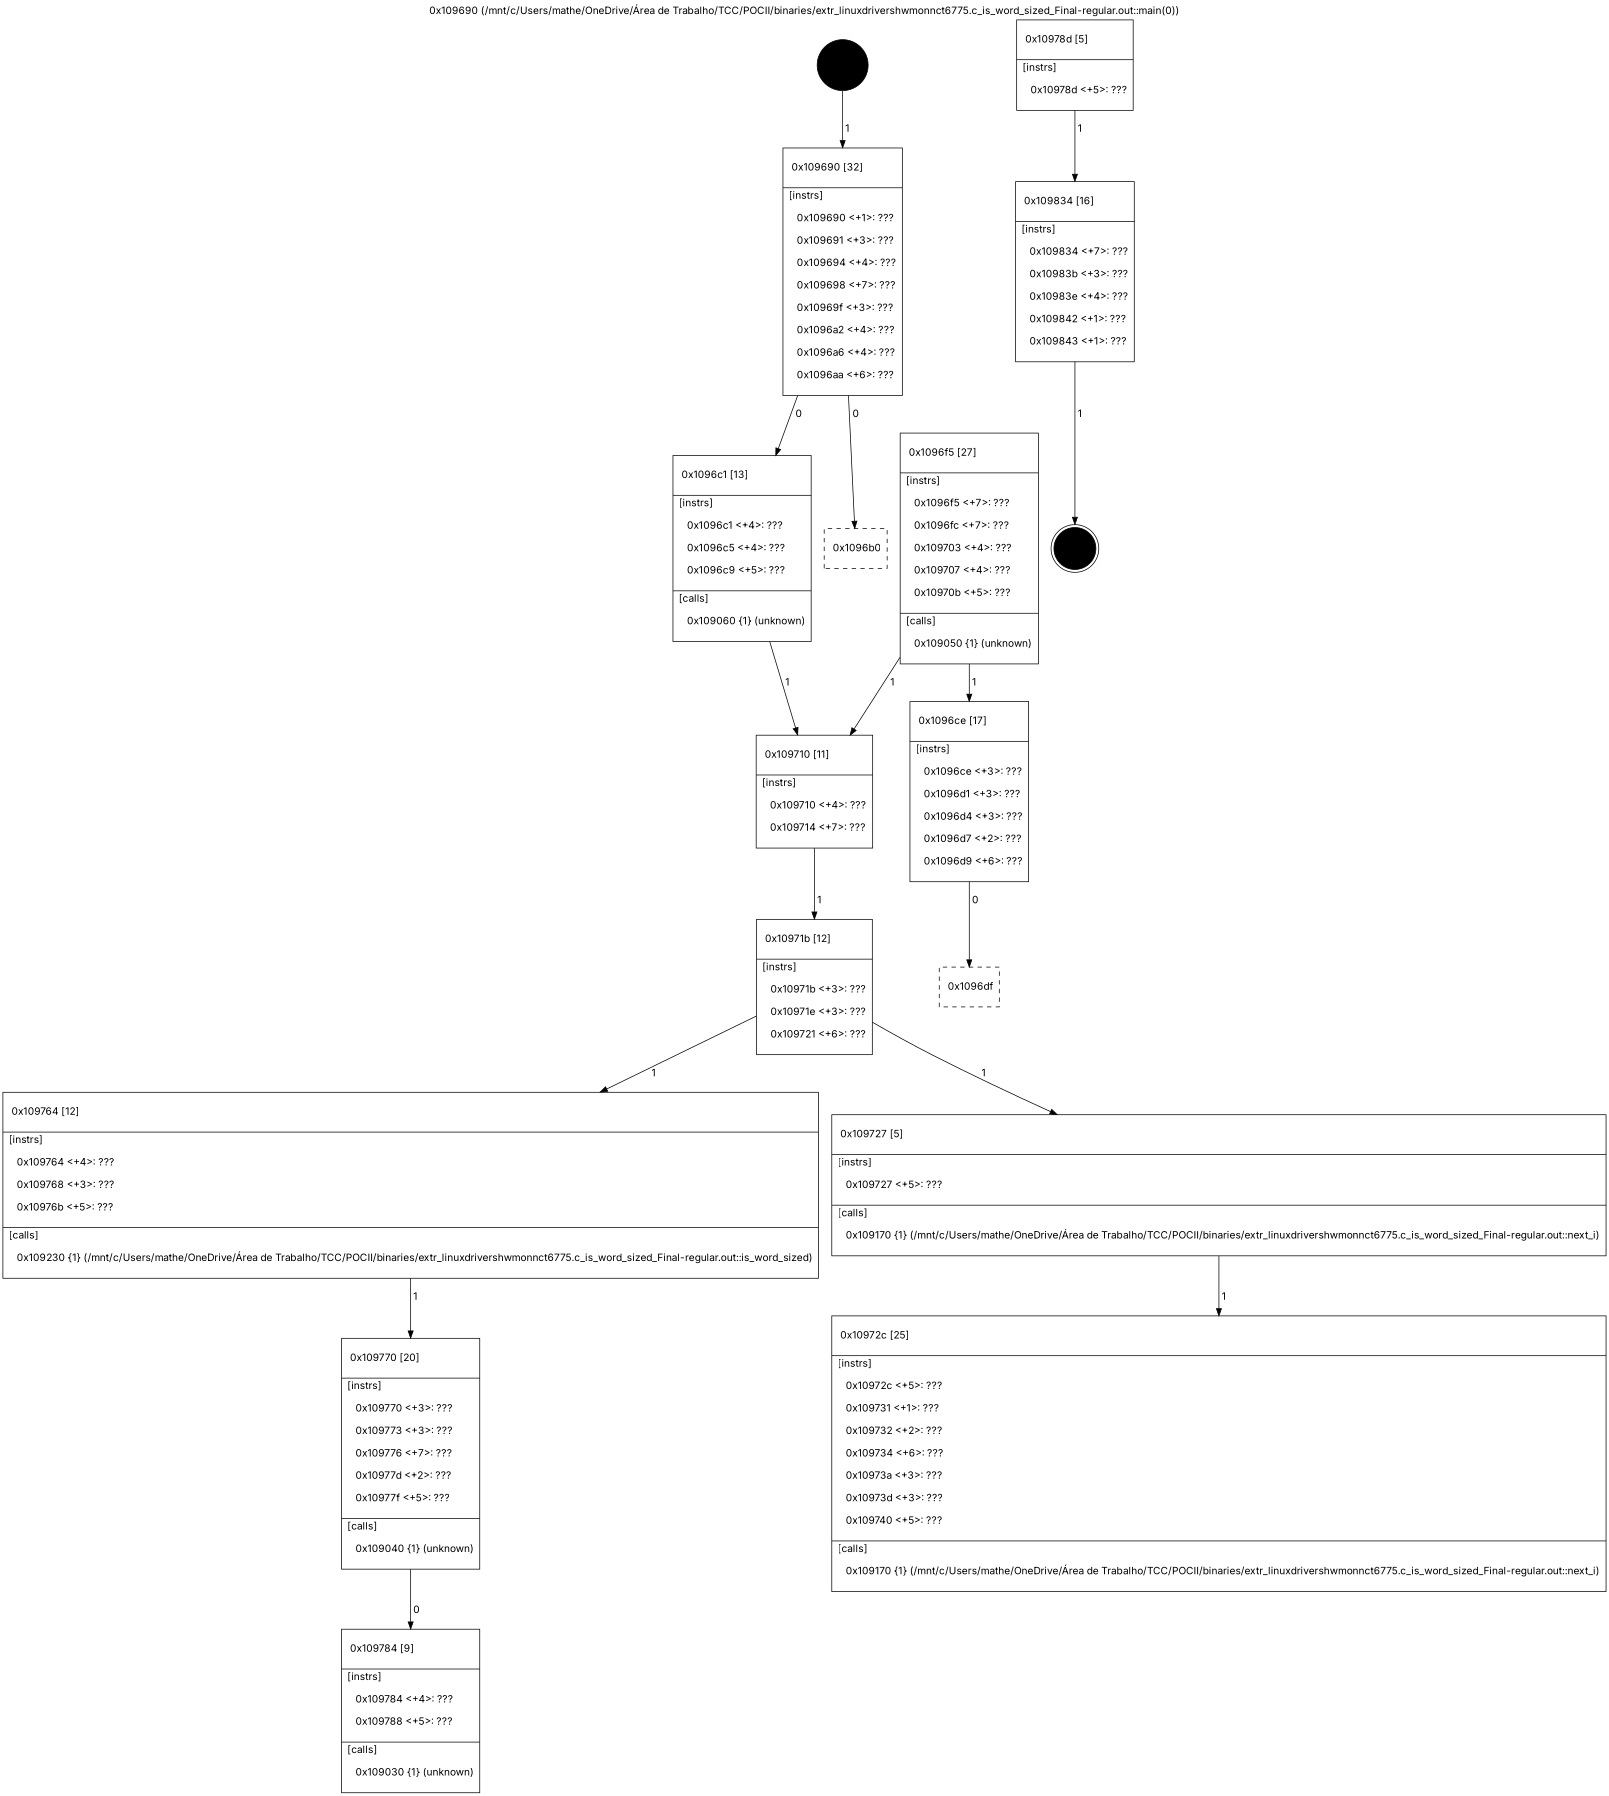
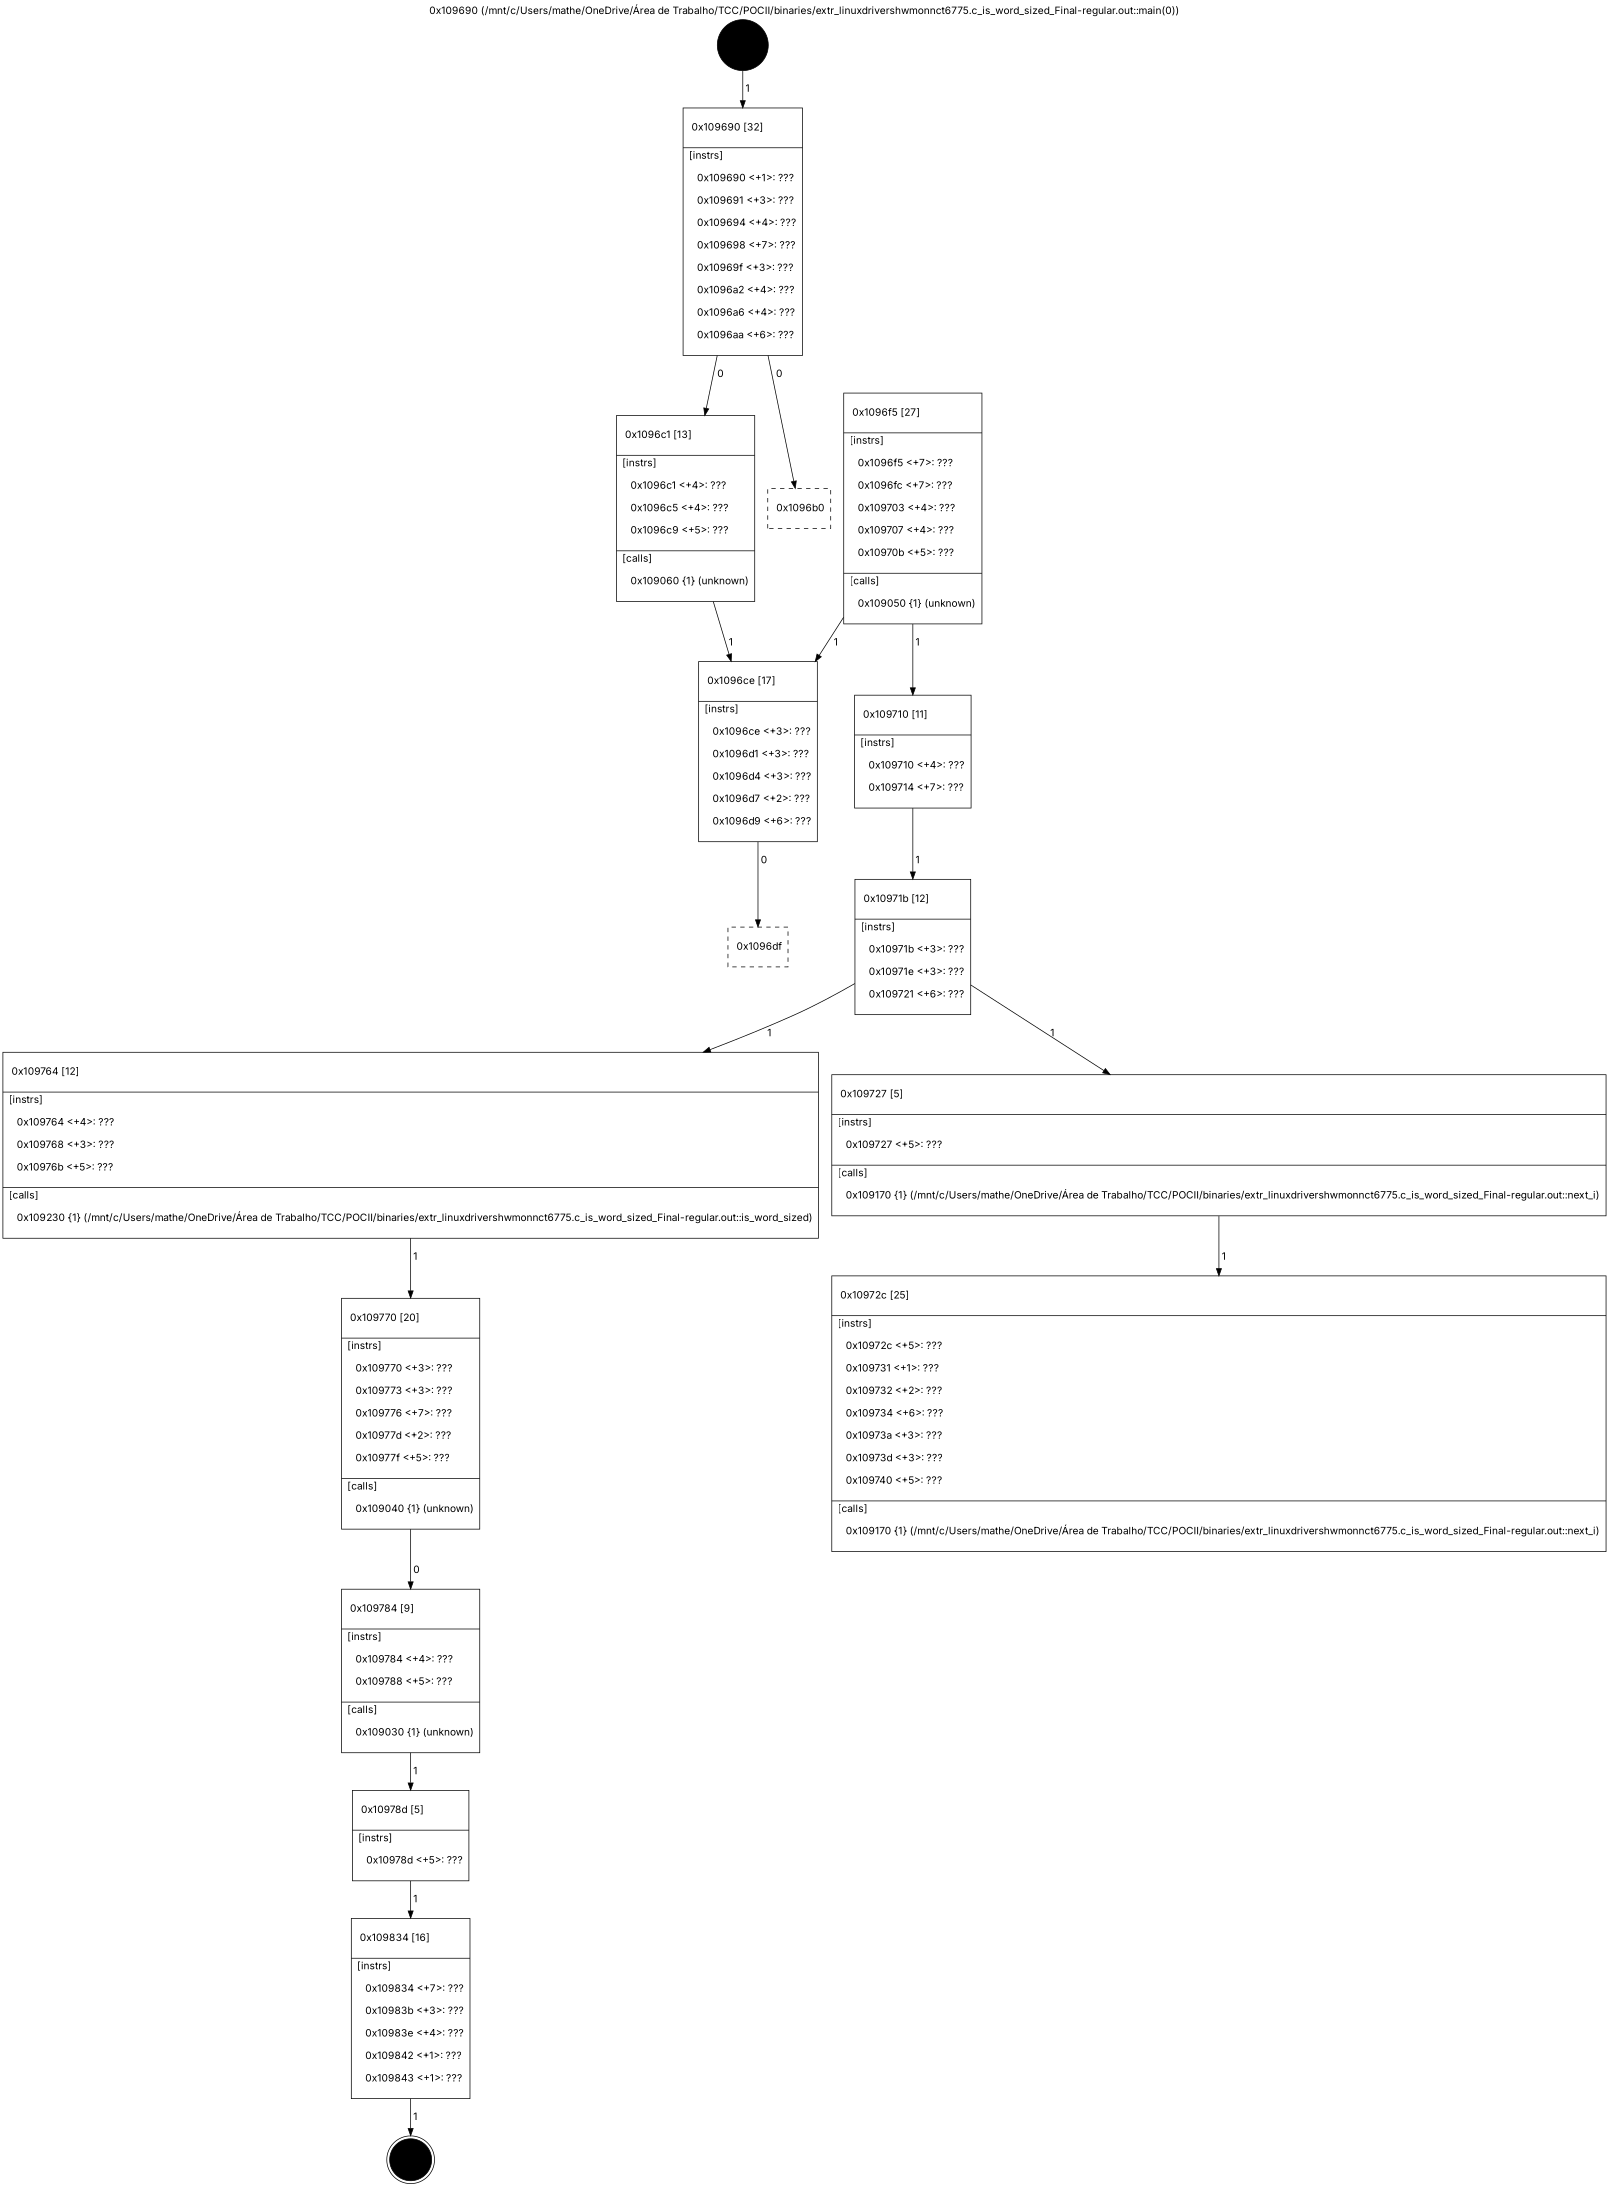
(783, 685) -> (721, 628)
none -> (411, 1768)
